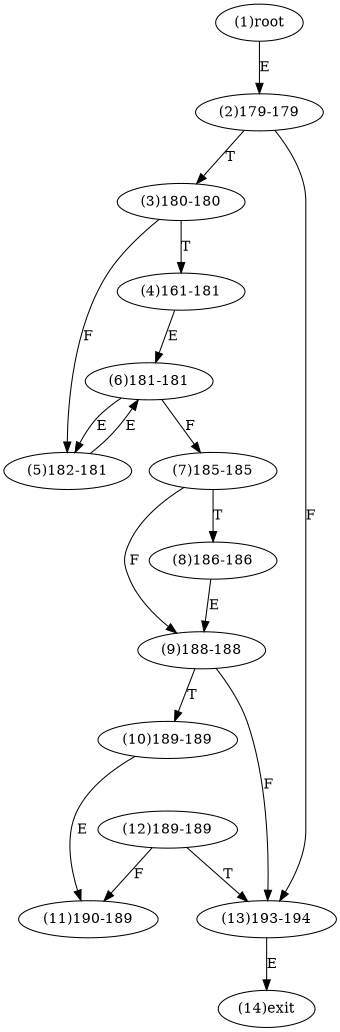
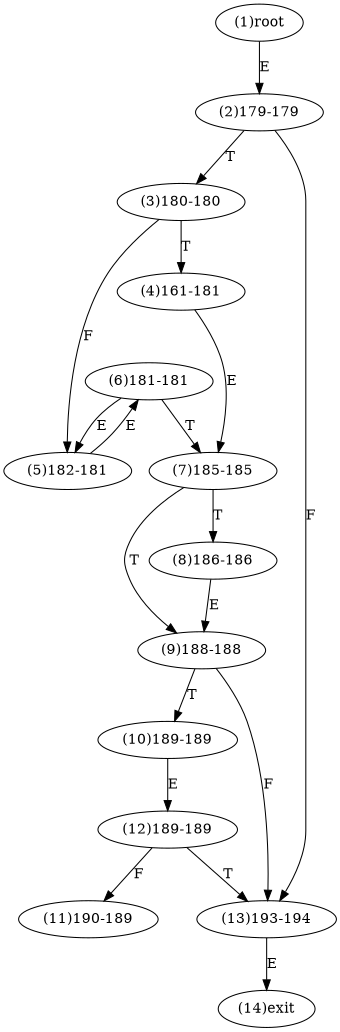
(167, 332) -> (224, 373)
(190, 426) -> (190, 426)
(135, 561) -> (135, 561)
(77, 811) -> (168, 780)
